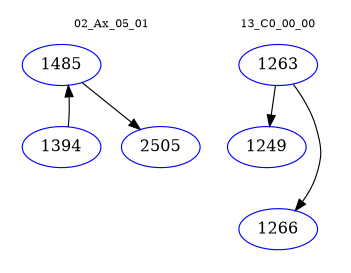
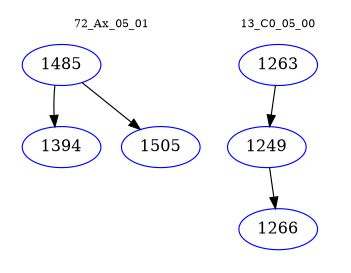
(112, 25) -> (112, 25)
(278, 25) -> (278, 25)
(69, 112) -> (54, 100)
(320, 142) -> (272, 183)
(161, 147) -> (161, 147)
